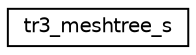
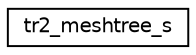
(98, 27) -> (98, 27)
